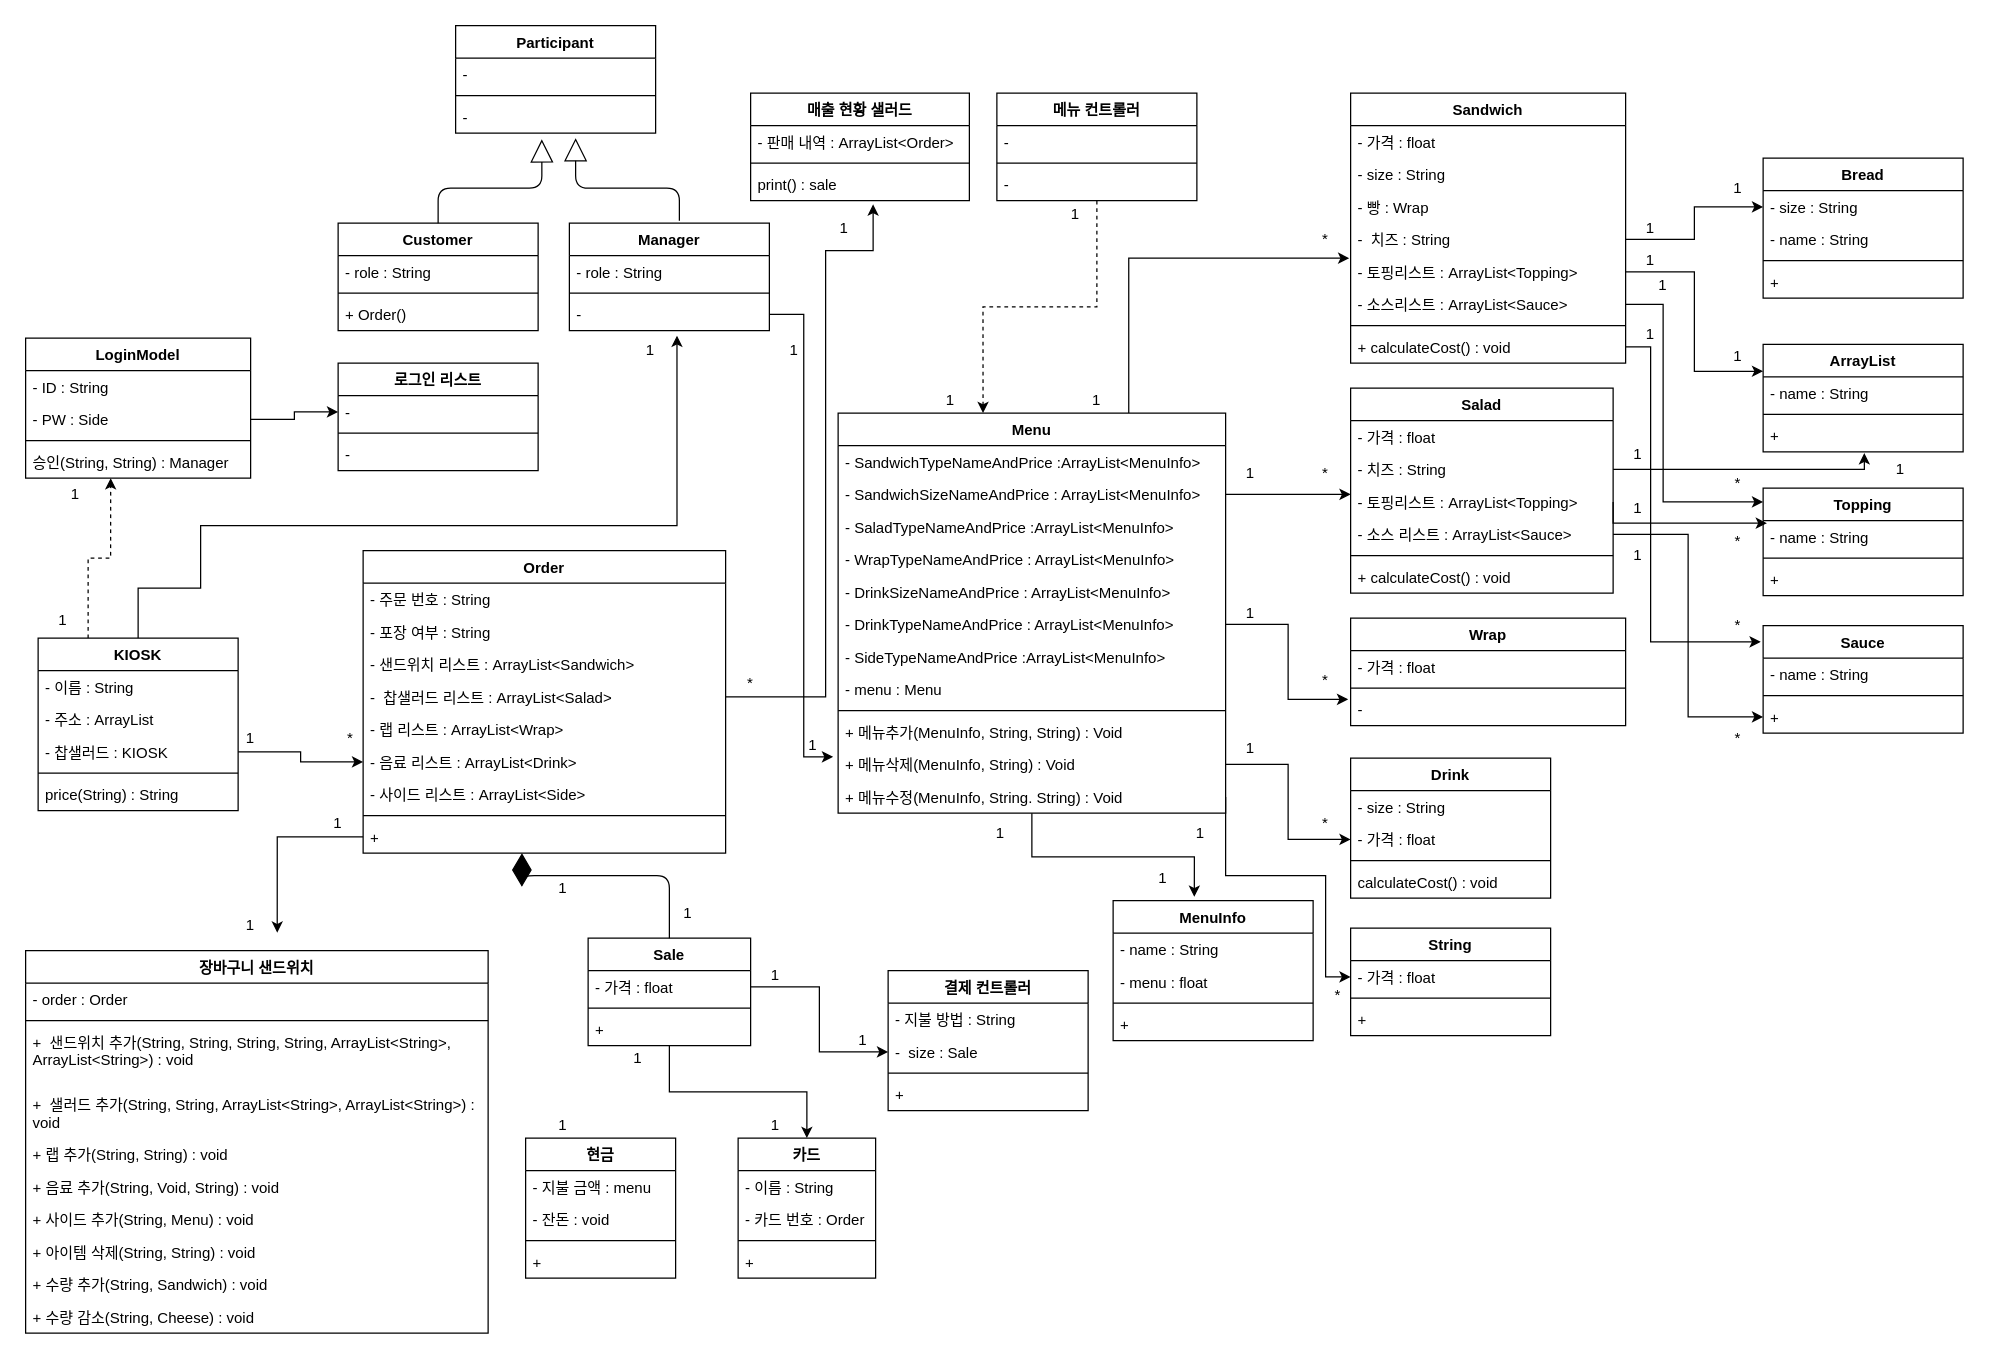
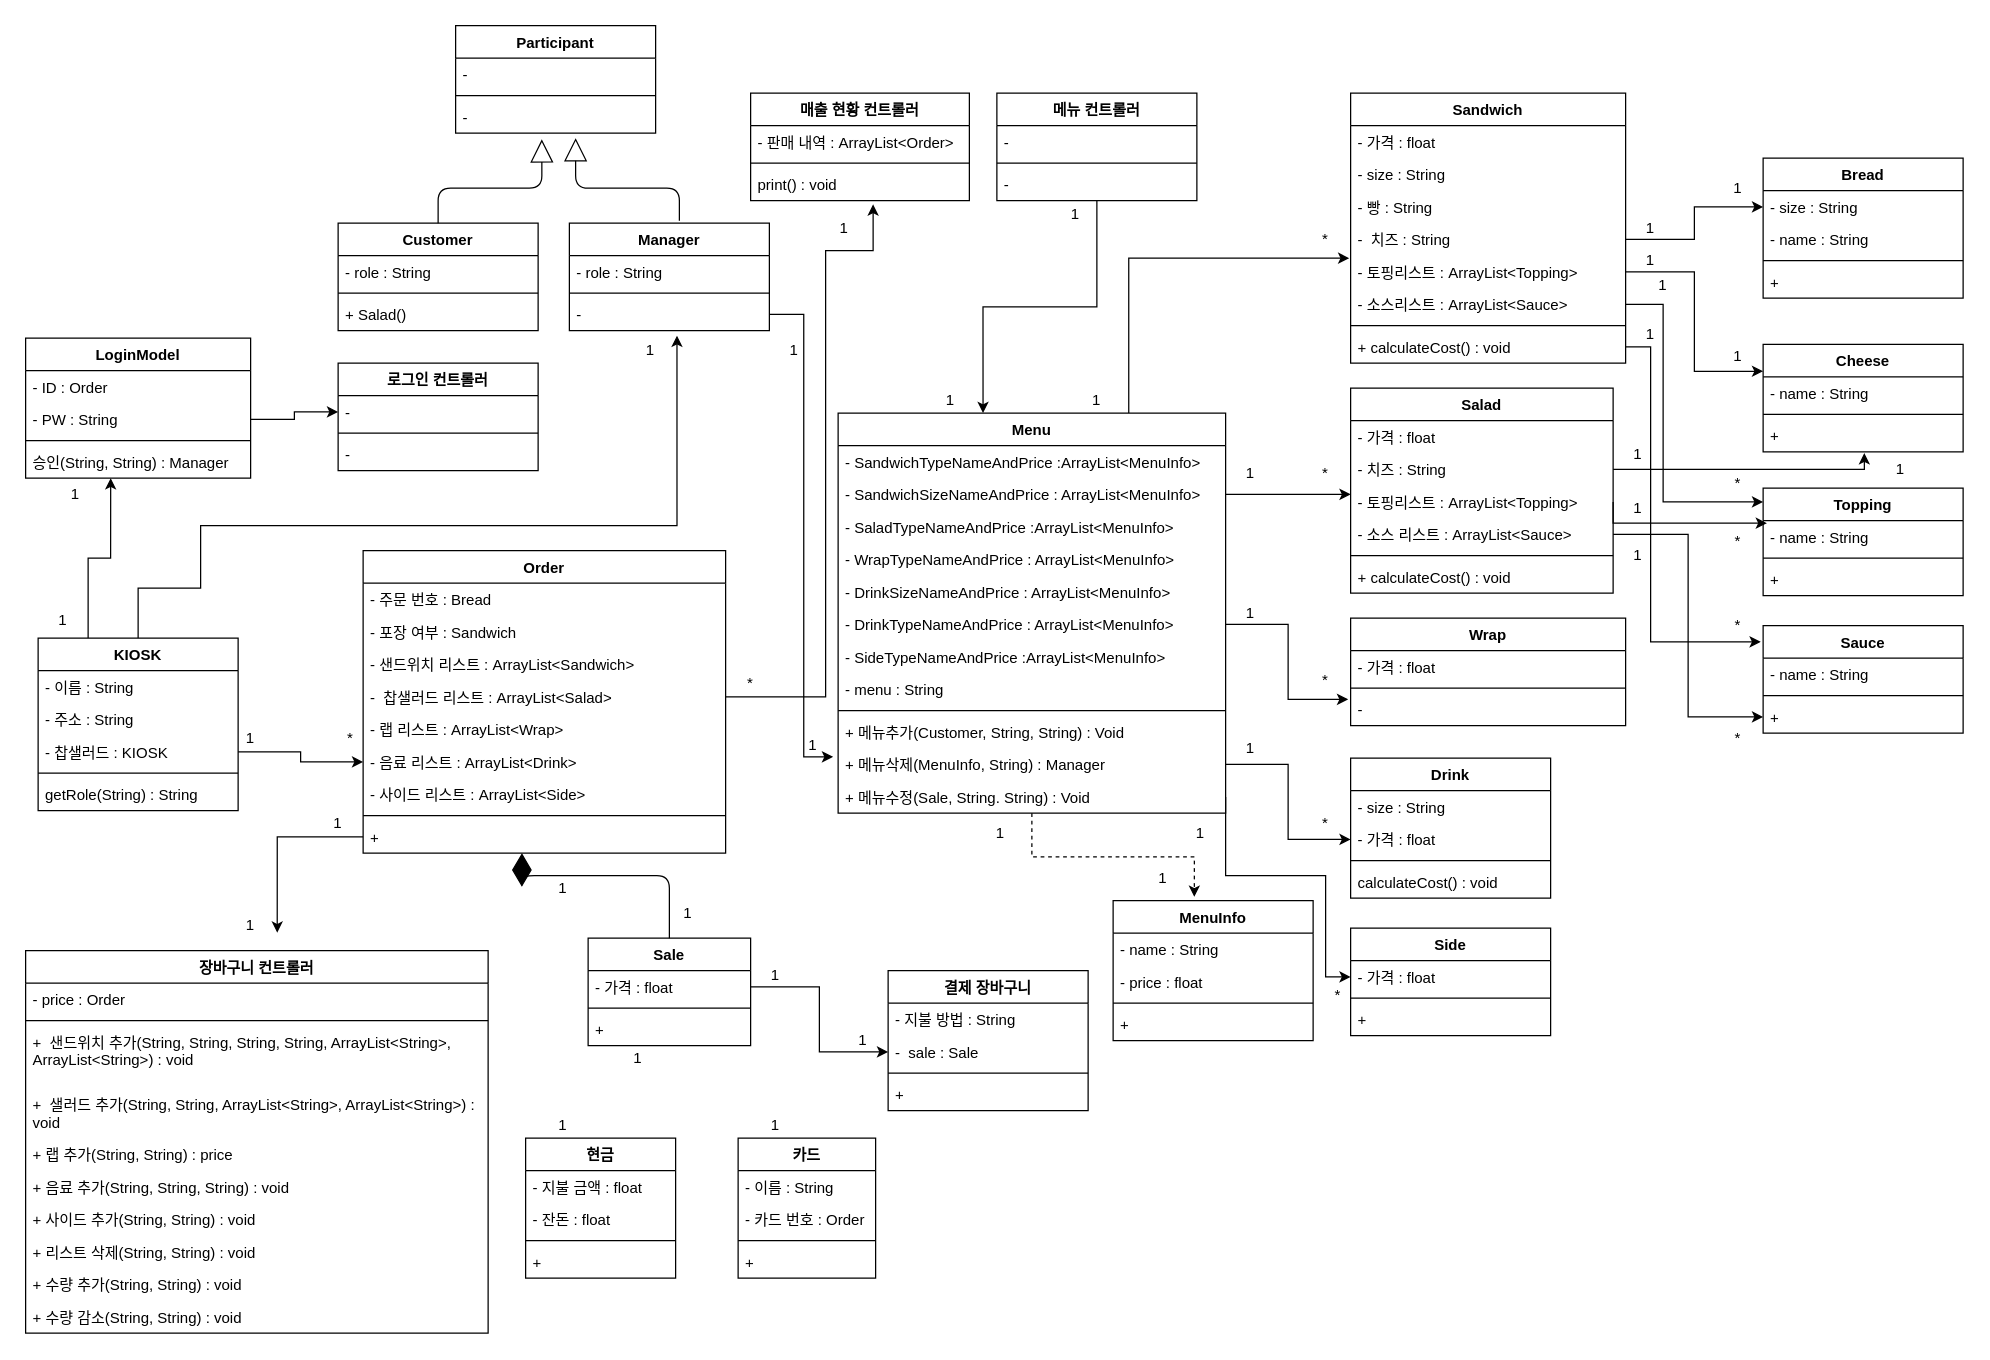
(859, 110) -> (859, 110)
(807, 185) -> (807, 185)
(1395, 208) -> (1401, 208)
(1044, 307) -> (1044, 307)
(381, 315) -> (379, 315)
(1863, 361) -> (1863, 361)
(438, 380) -> (438, 380)
(77, 388) -> (75, 388)
(69, 420) -> (77, 420)
(96, 558) -> (96, 558)
(439, 600) -> (436, 600)
(439, 633) -> (447, 633)
(892, 690) -> (898, 690)
(109, 720) -> (96, 720)
(1001, 733) -> (1001, 733)
(973, 765) -> (987, 765)
(126, 795) -> (134, 795)
(1001, 798) -> (982, 798)
(1109, 857) -> (1109, 857)
(1450, 945) -> (1450, 945)
(256, 968) -> (256, 968)
(1169, 983) -> (1171, 983)
(988, 988) -> (988, 988)
(88, 1000) -> (86, 1000)
(942, 1053) -> (942, 1053)
(735, 1092) -> none
(145, 1155) -> (149, 1155)
(172, 1188) -> (180, 1188)
(595, 1188) -> (597, 1188)
(153, 1220) -> (160, 1220)
(576, 1220) -> (580, 1220)
(160, 1253) -> (160, 1253)
(161, 1285) -> (152, 1285)
(154, 1318) -> (152, 1318)
